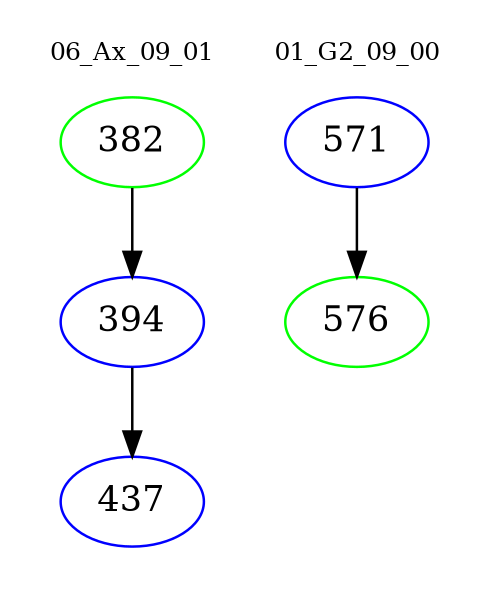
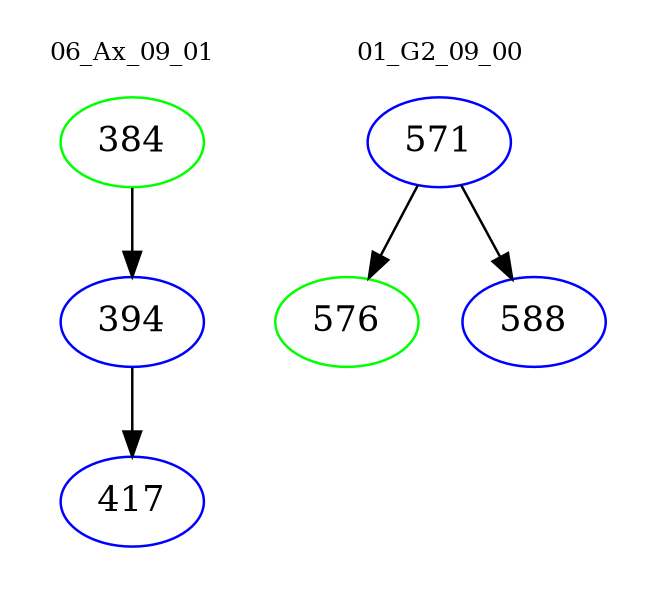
(132, 142) -> (132, 142)
none -> (534, 322)
(132, 502) -> (132, 502)
